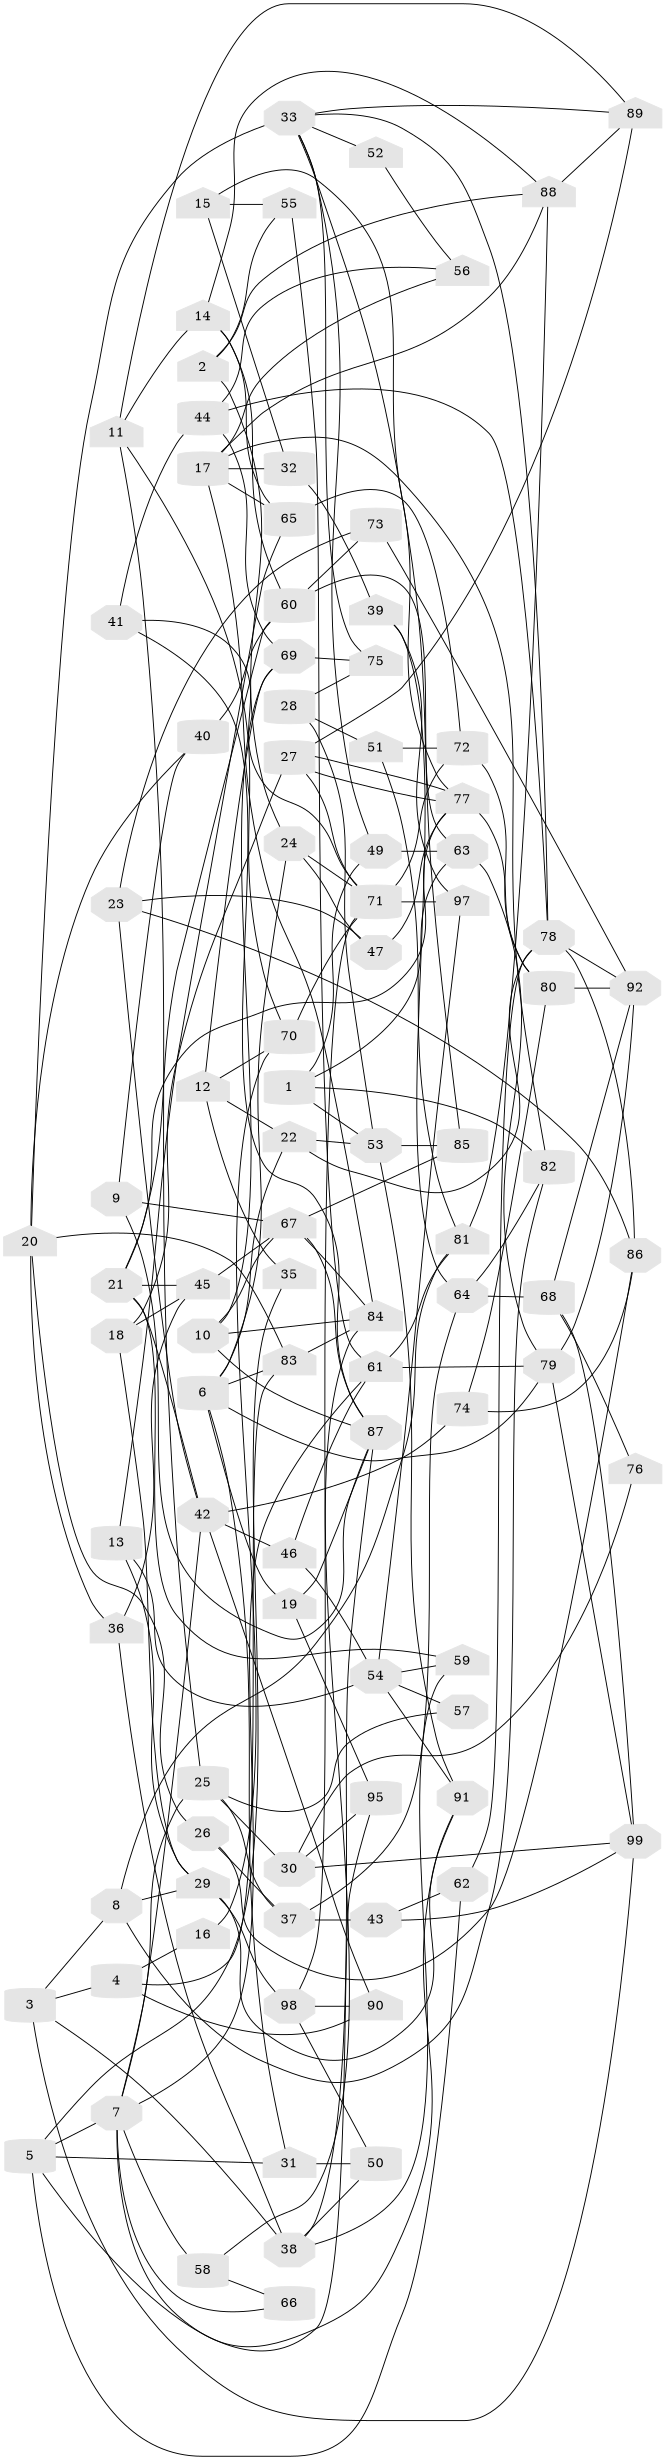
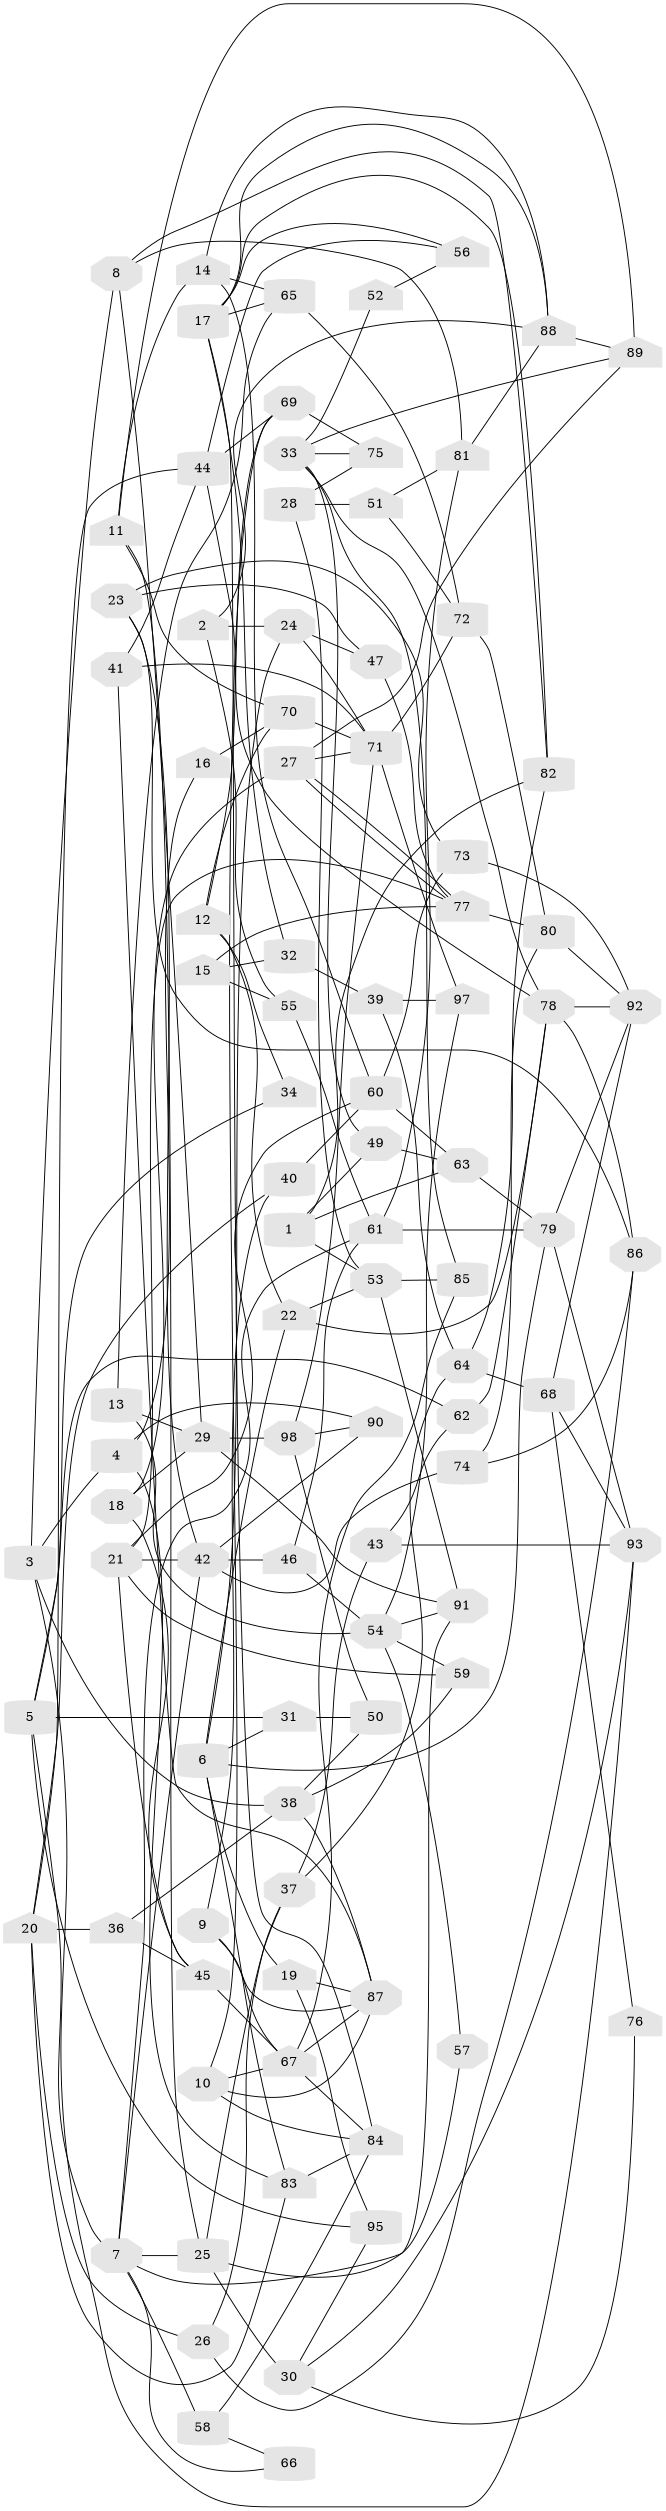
(62, 640) -> (60, 1161)
(290, 1275) -> (290, 1093)
(635, 1841) -> (635, 1545)
